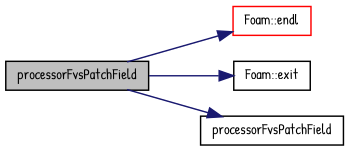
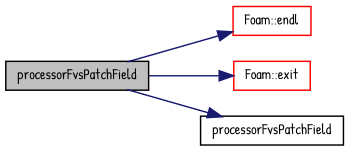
(272, 76) -> (272, 76)
